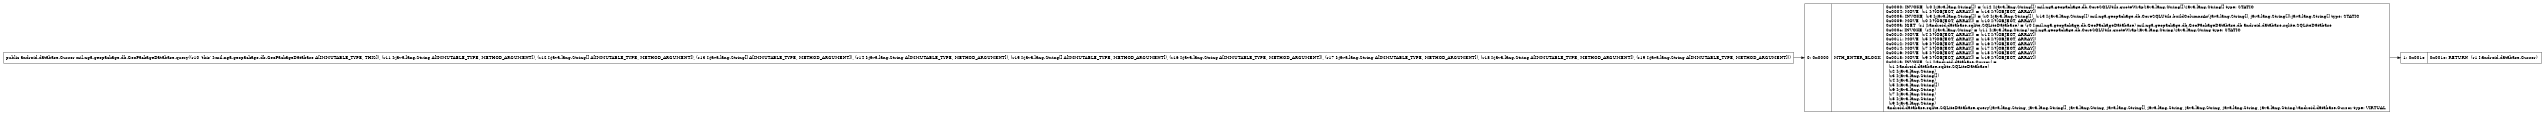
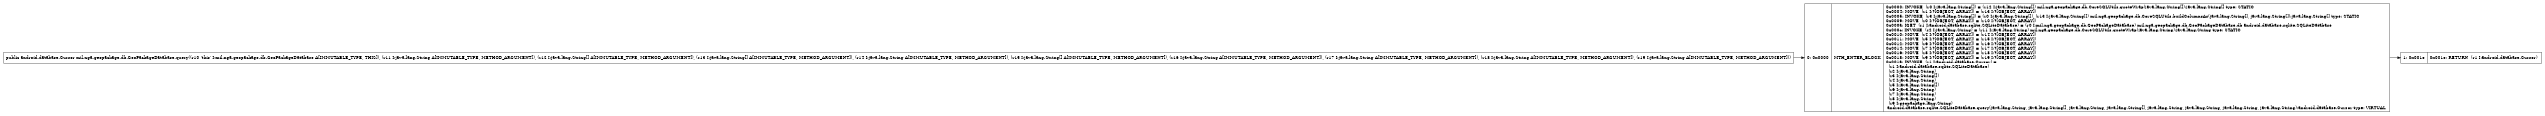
(1911, 103) -> (1919, 103)
